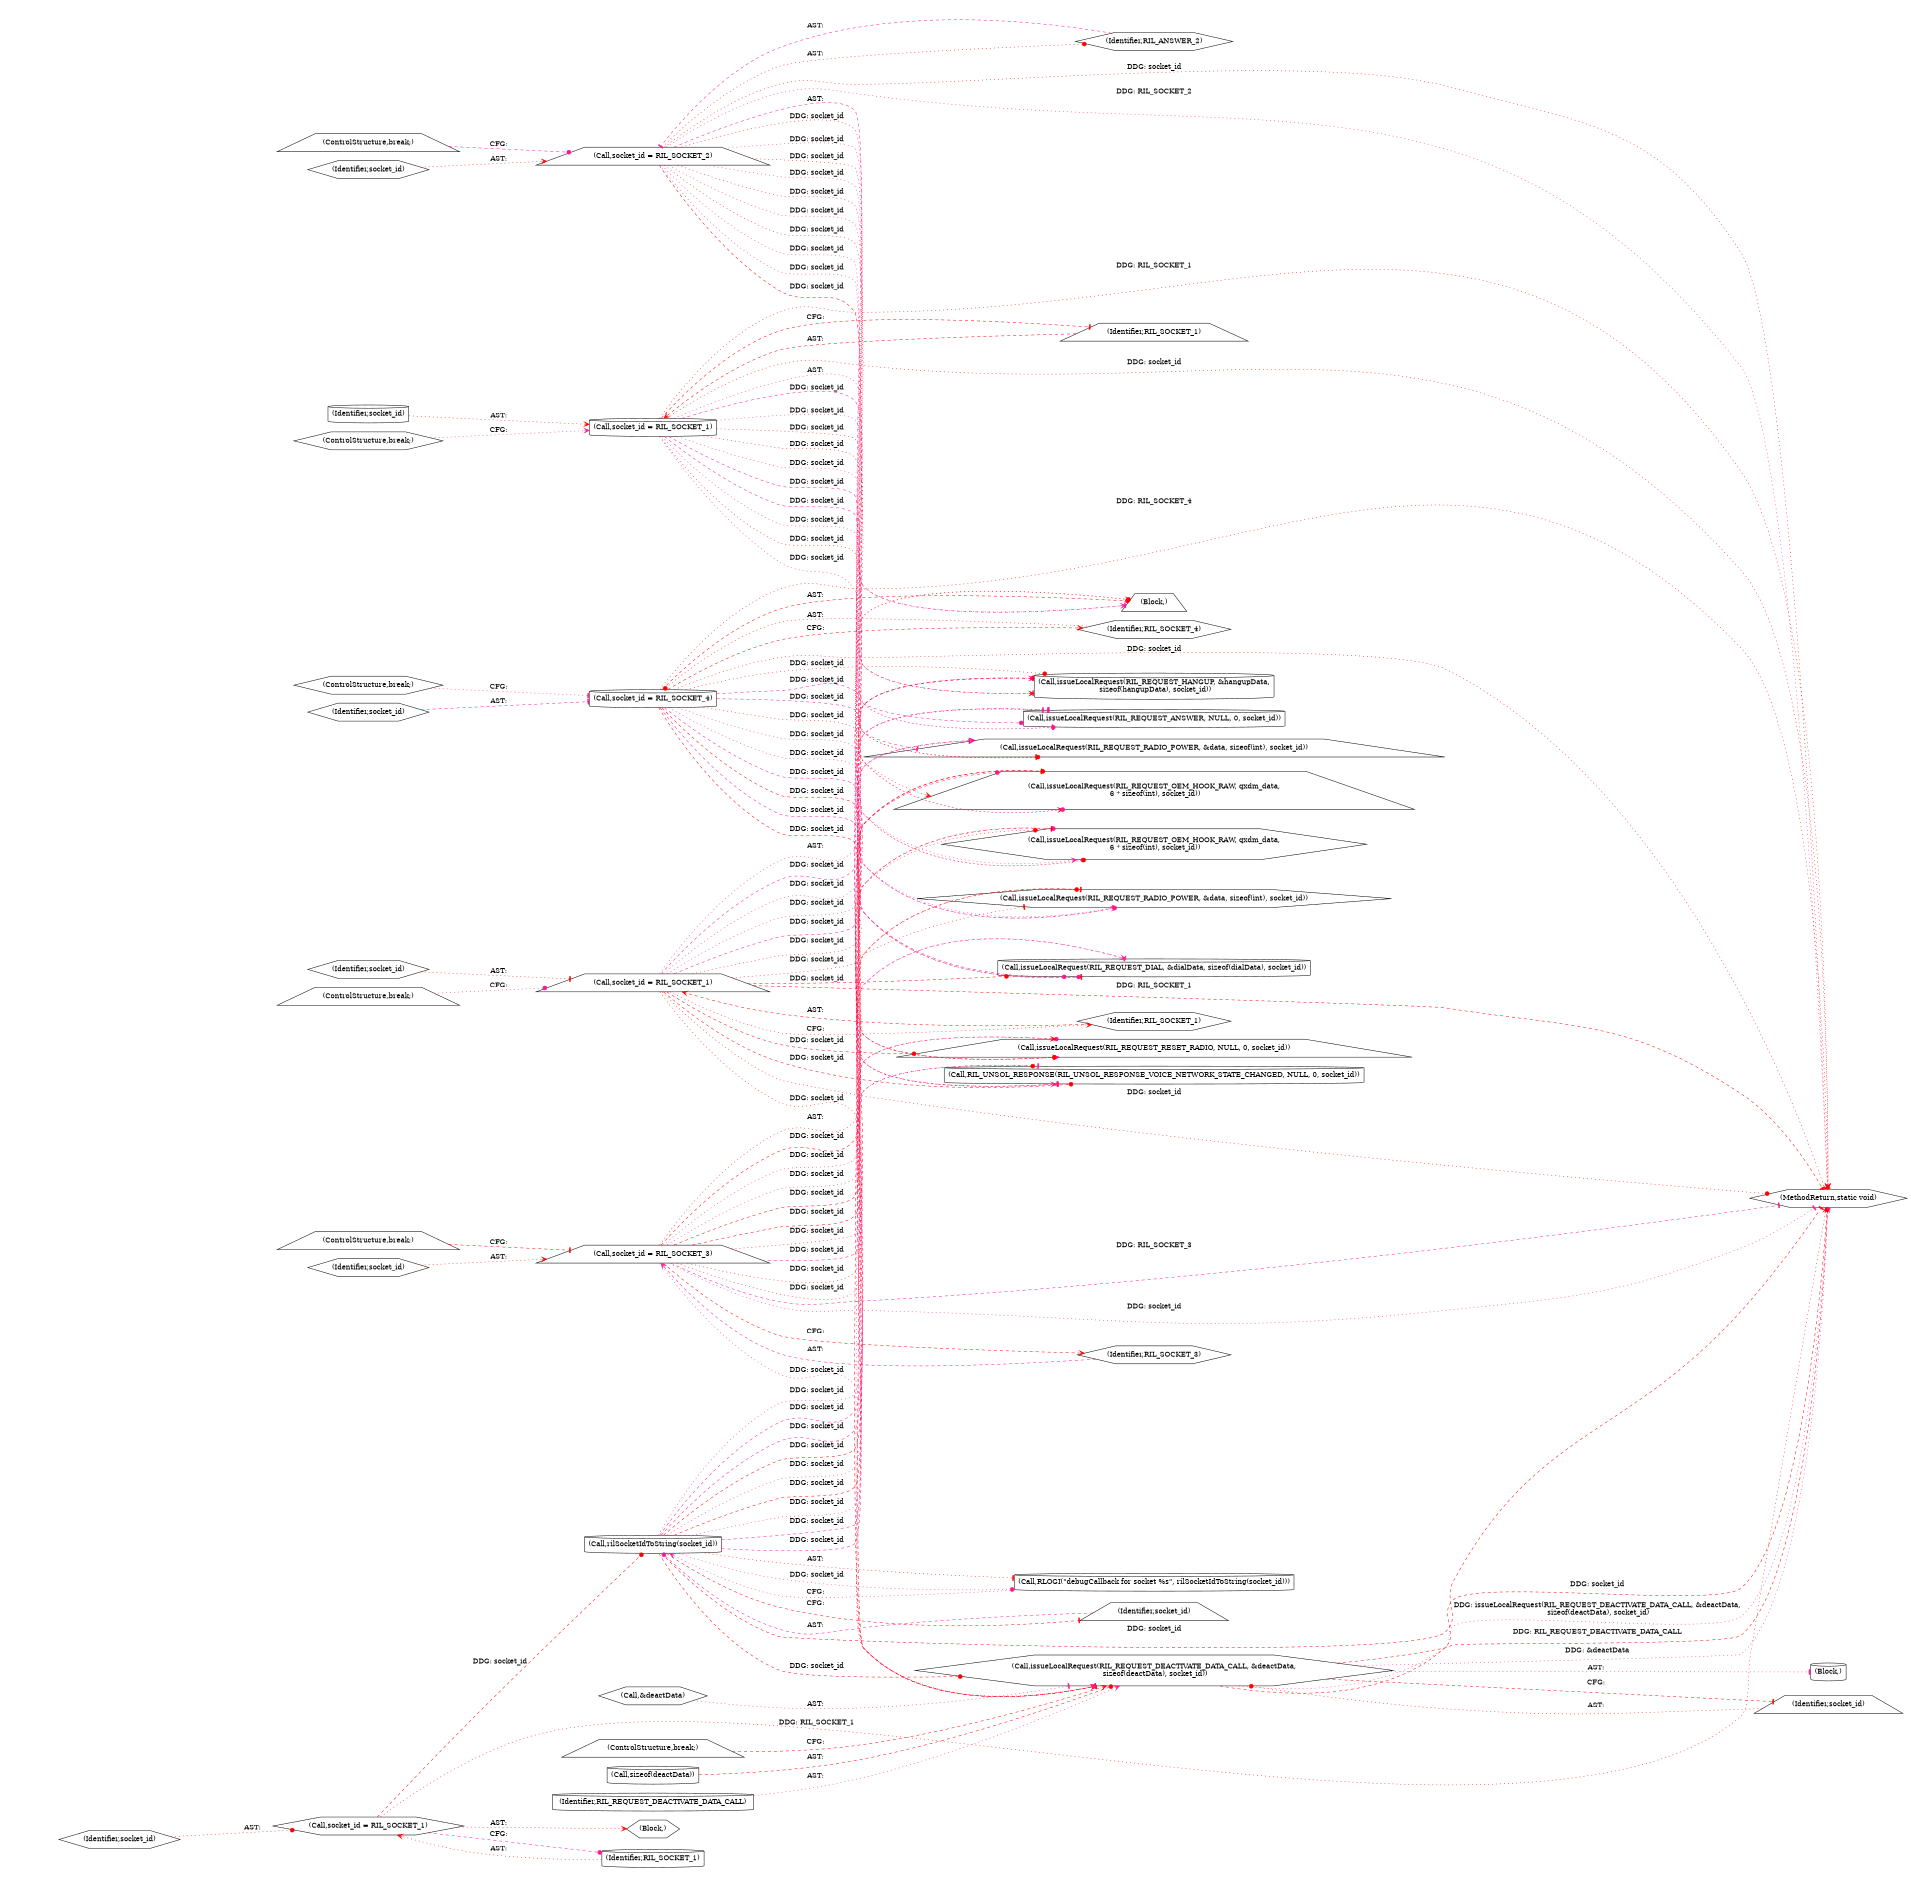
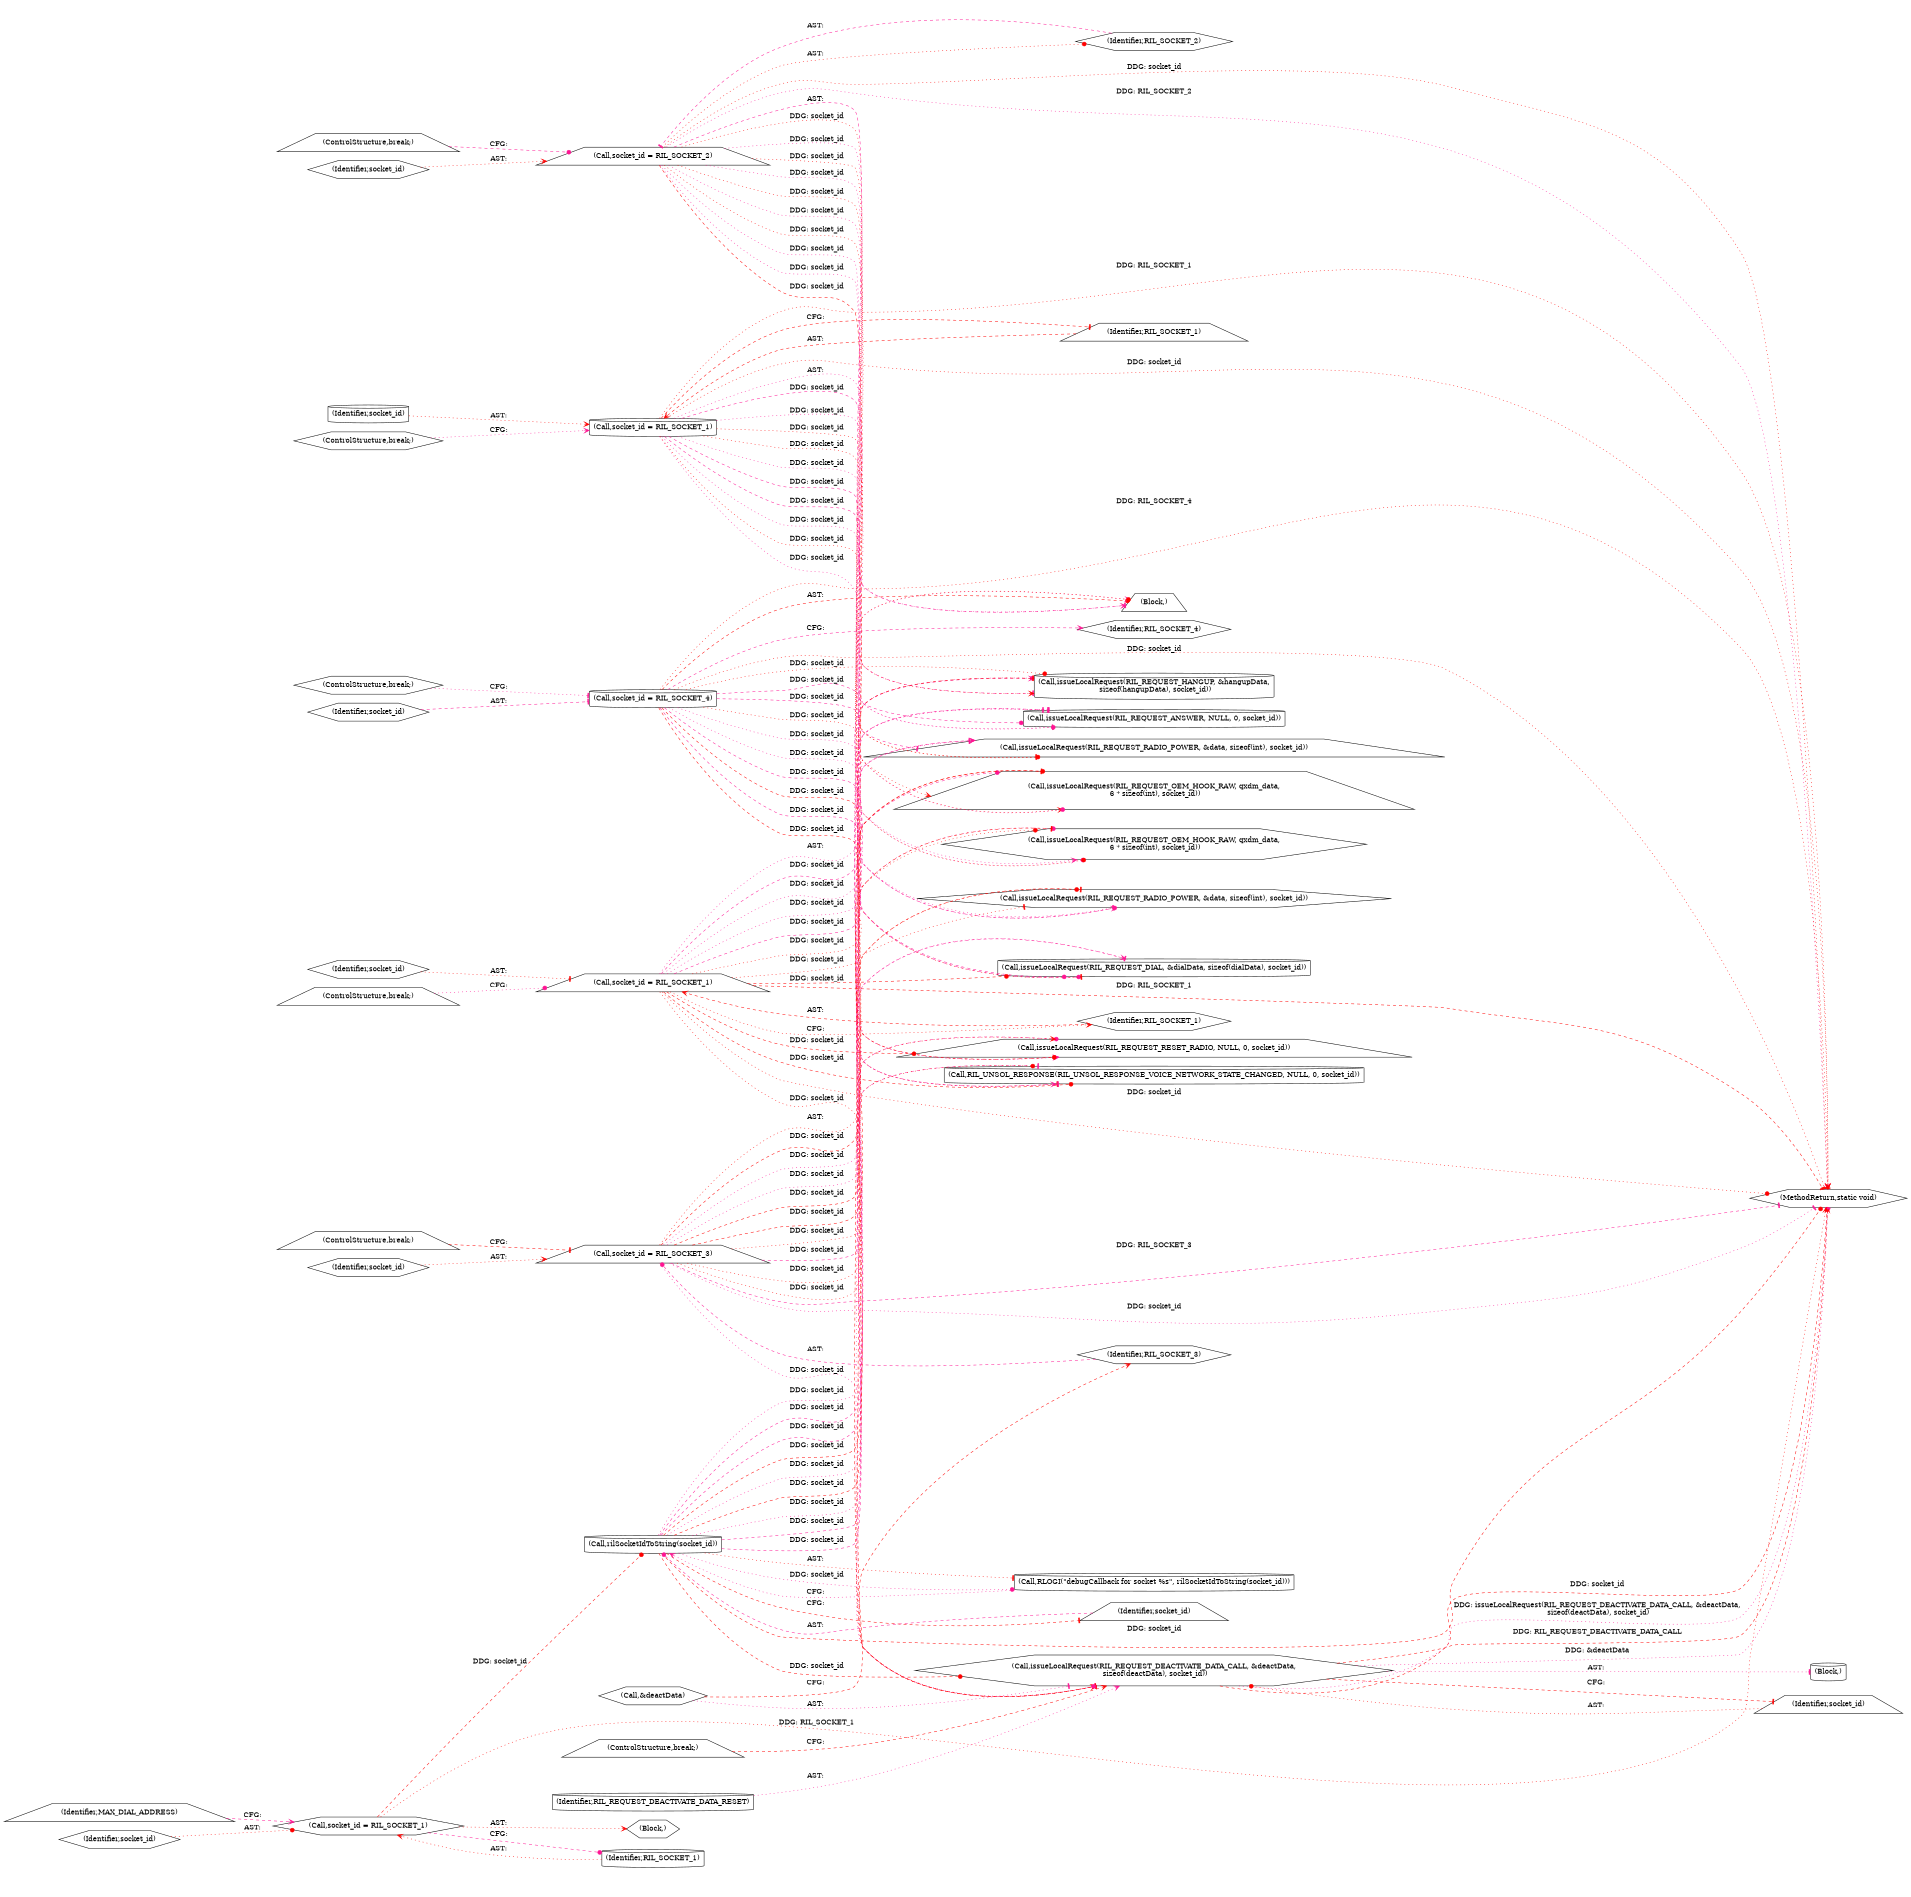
(1154, 41) -> (1154, 41)
(870, 619) -> none
(867, 631) -> (867, 631)
(849, 1343) -> (882, 1541)
(876, 1365) -> (876, 1365)
(1330, 1646) -> (1330, 1646)
(653, 1775) -> none
(653, 1802) -> (653, 1802)
none -> (120, 1813)
